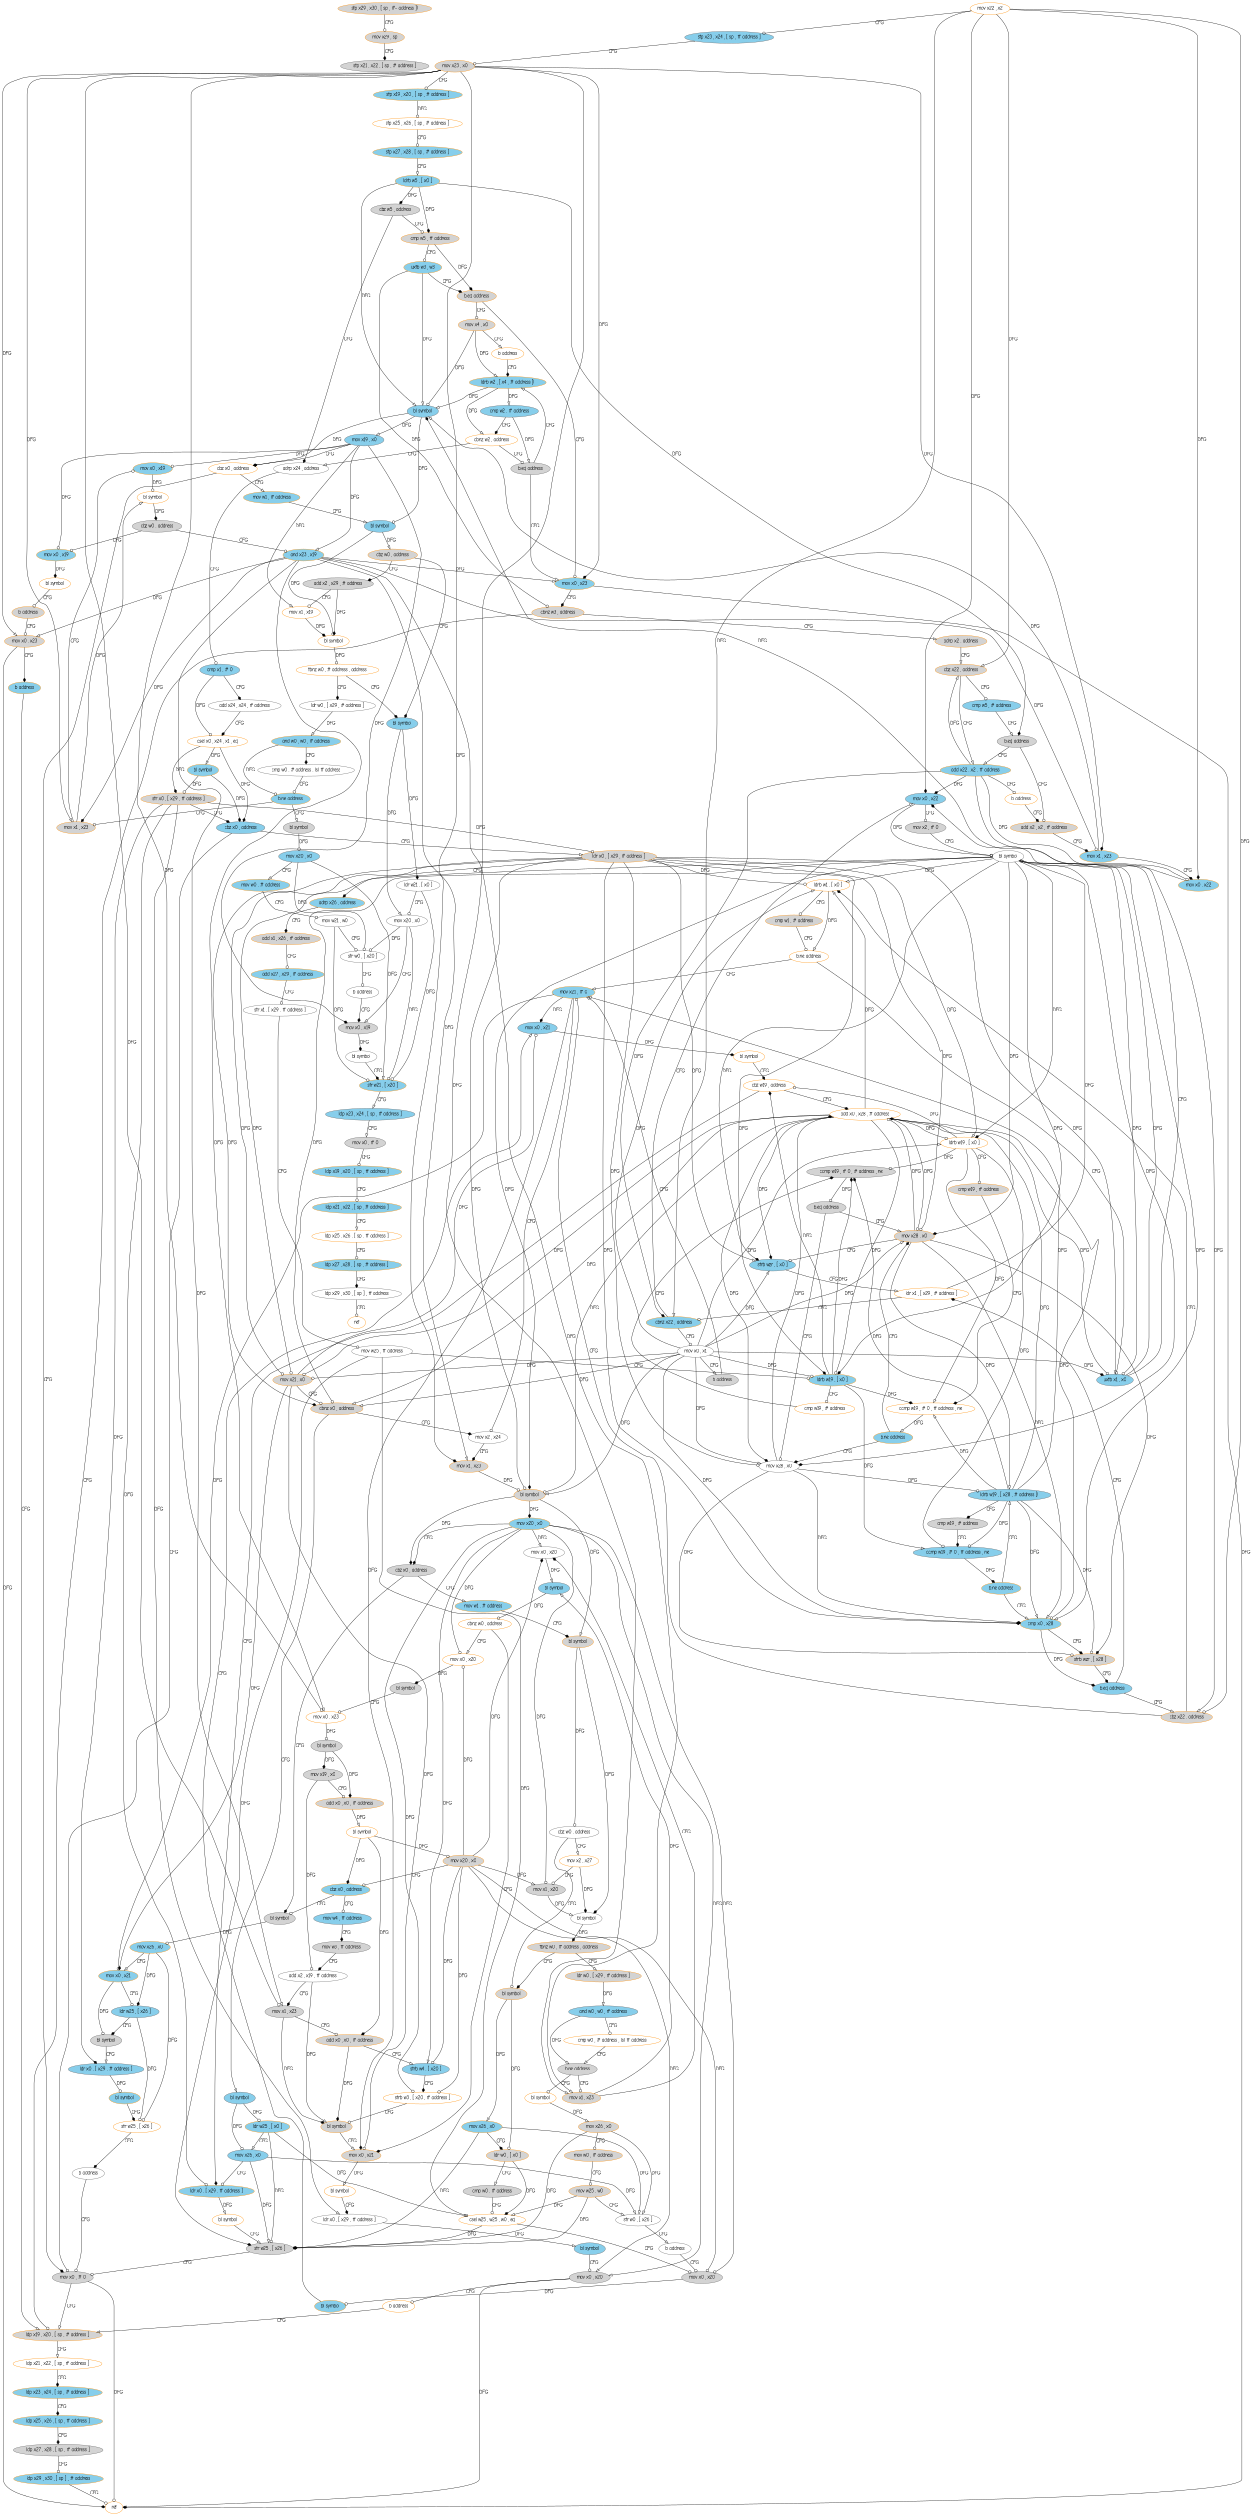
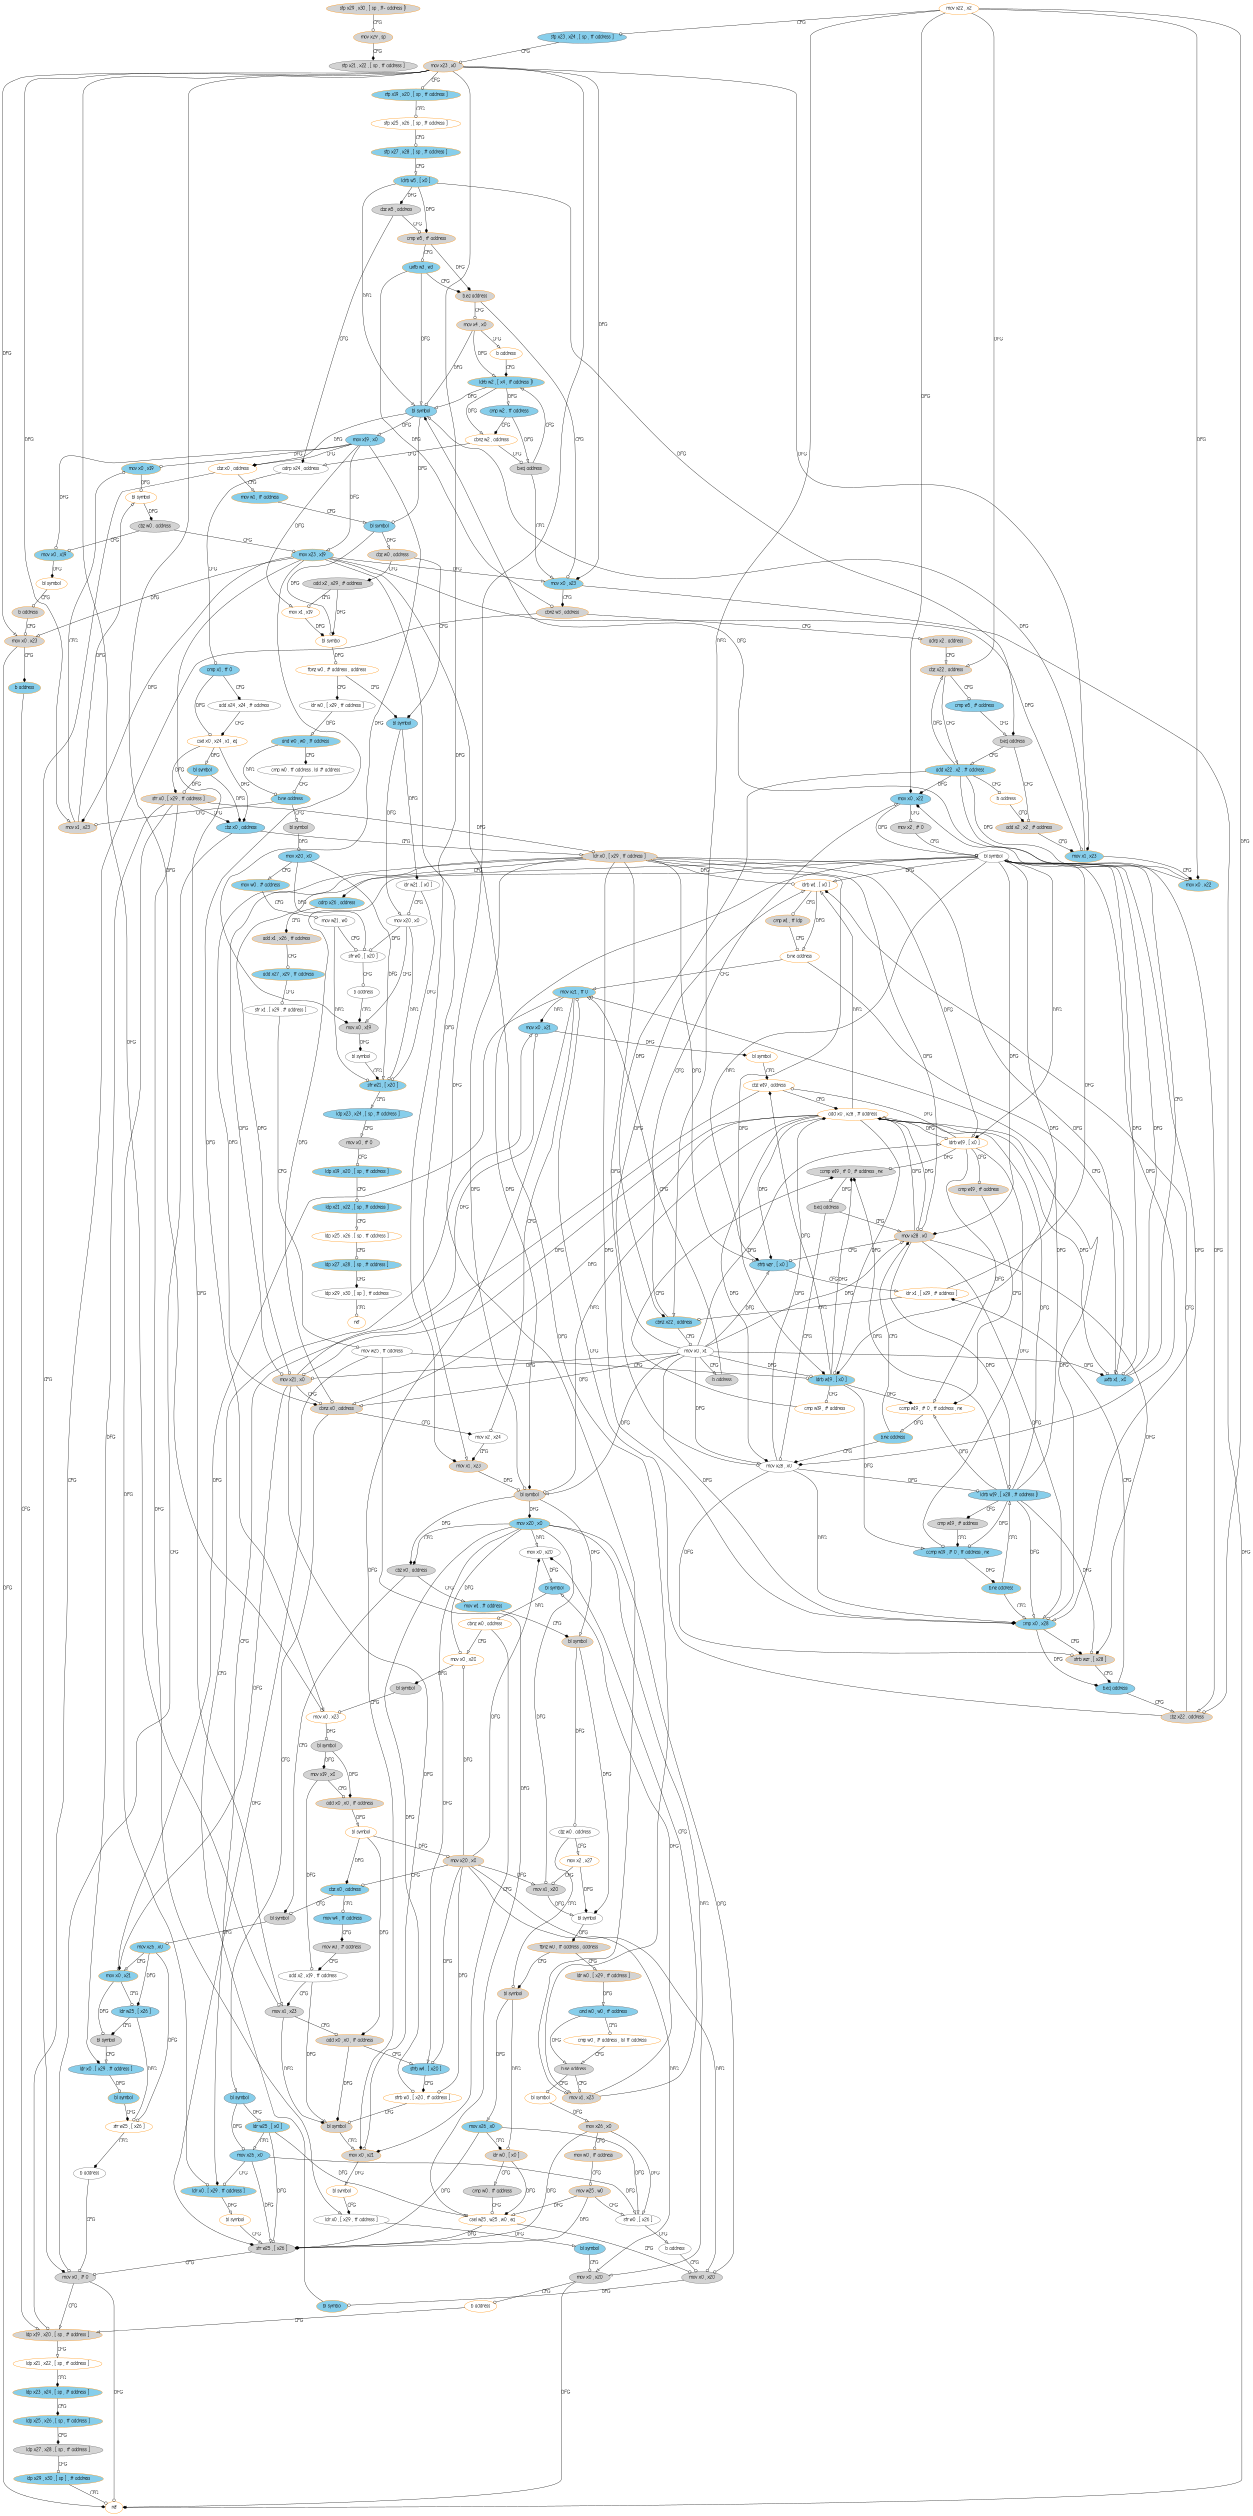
(422, 109) -> (420, 109)
(303, 555) -> (312, 555)
(794, 921) -> (788, 921)
